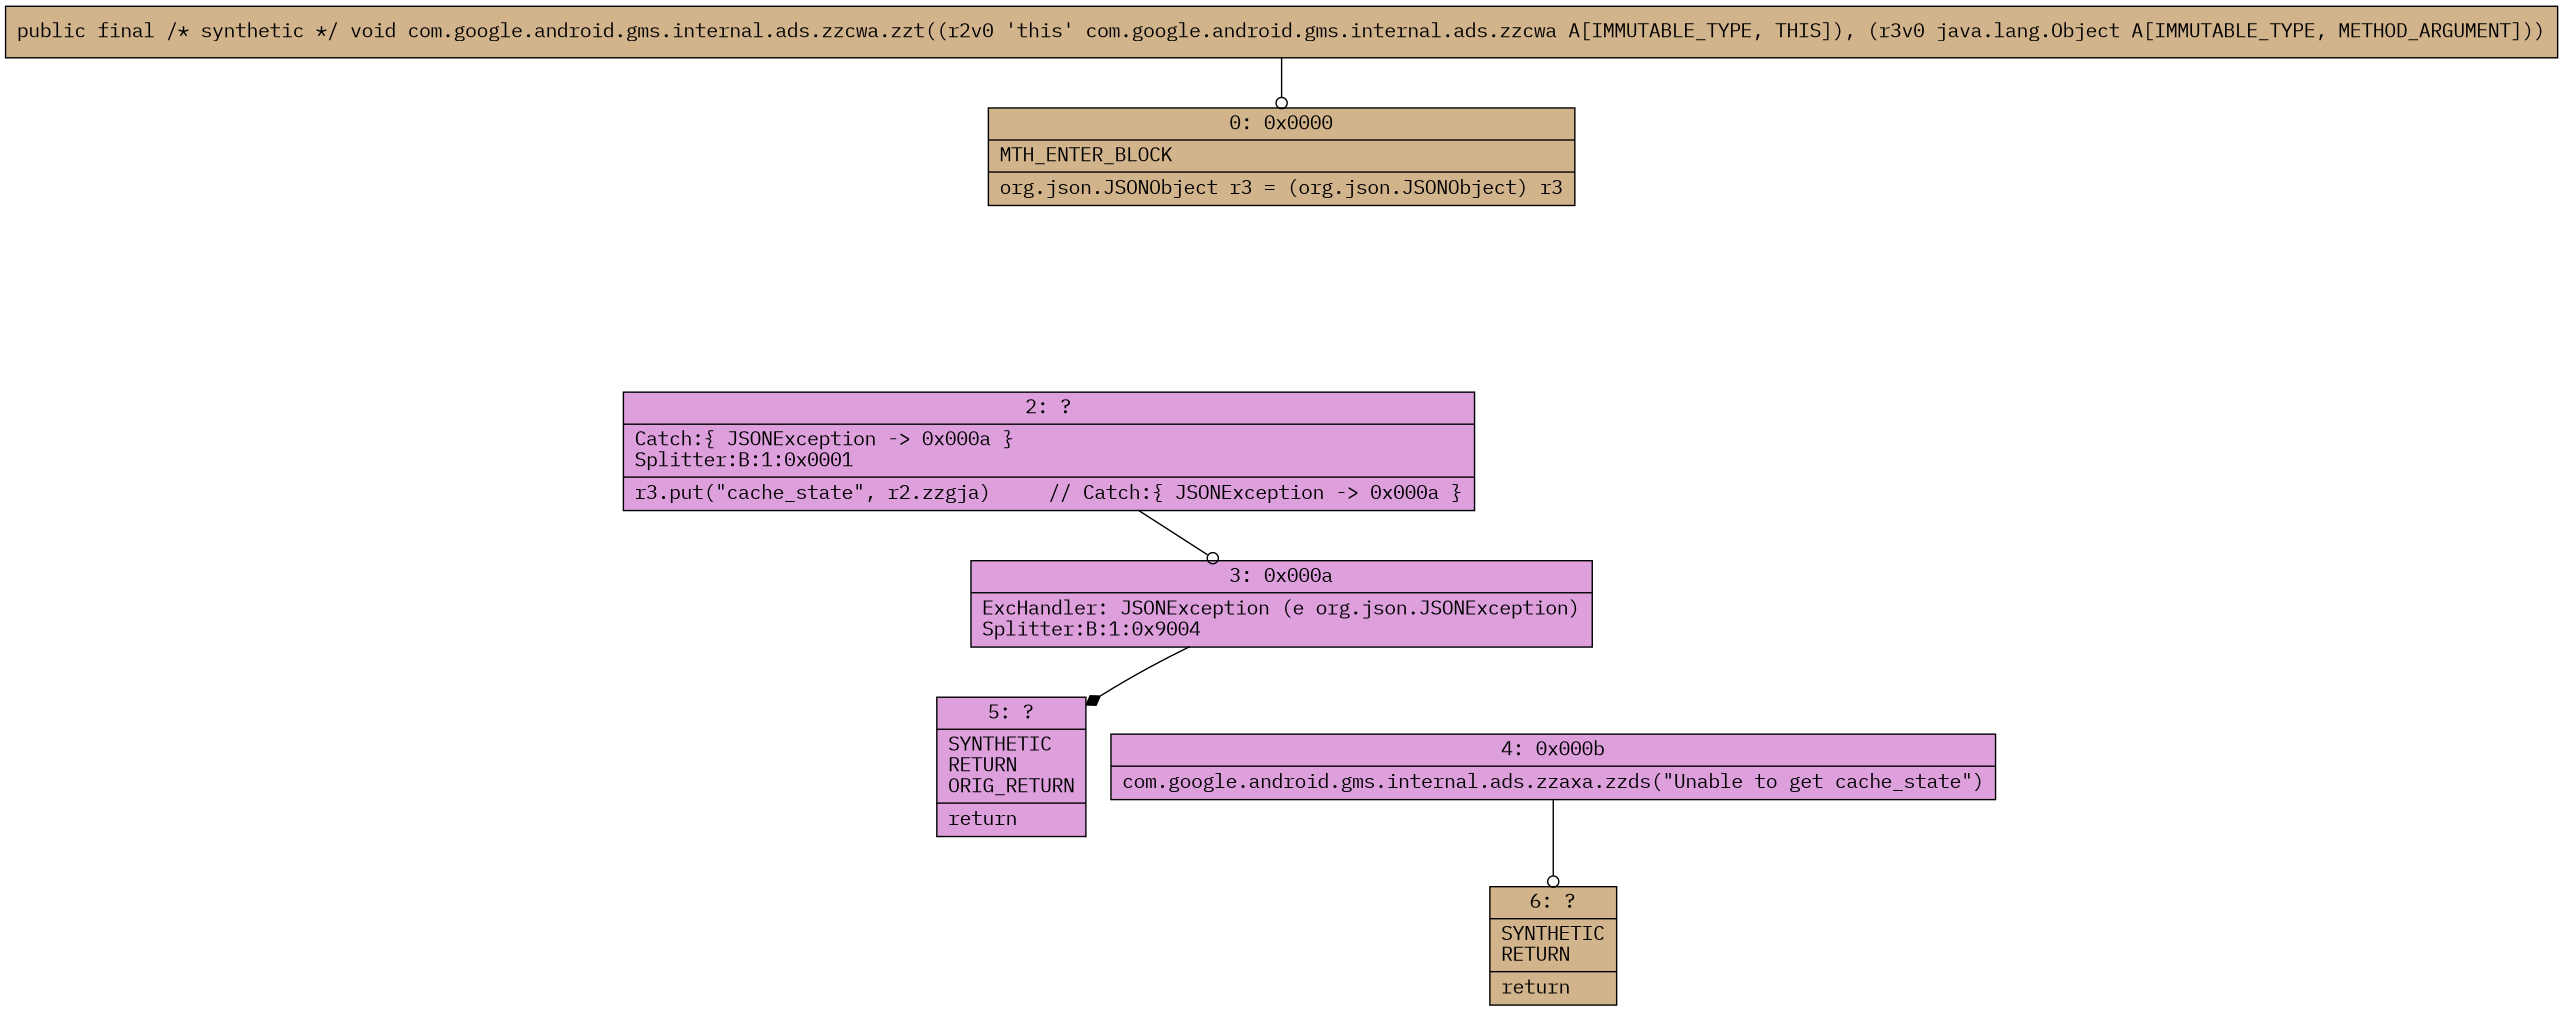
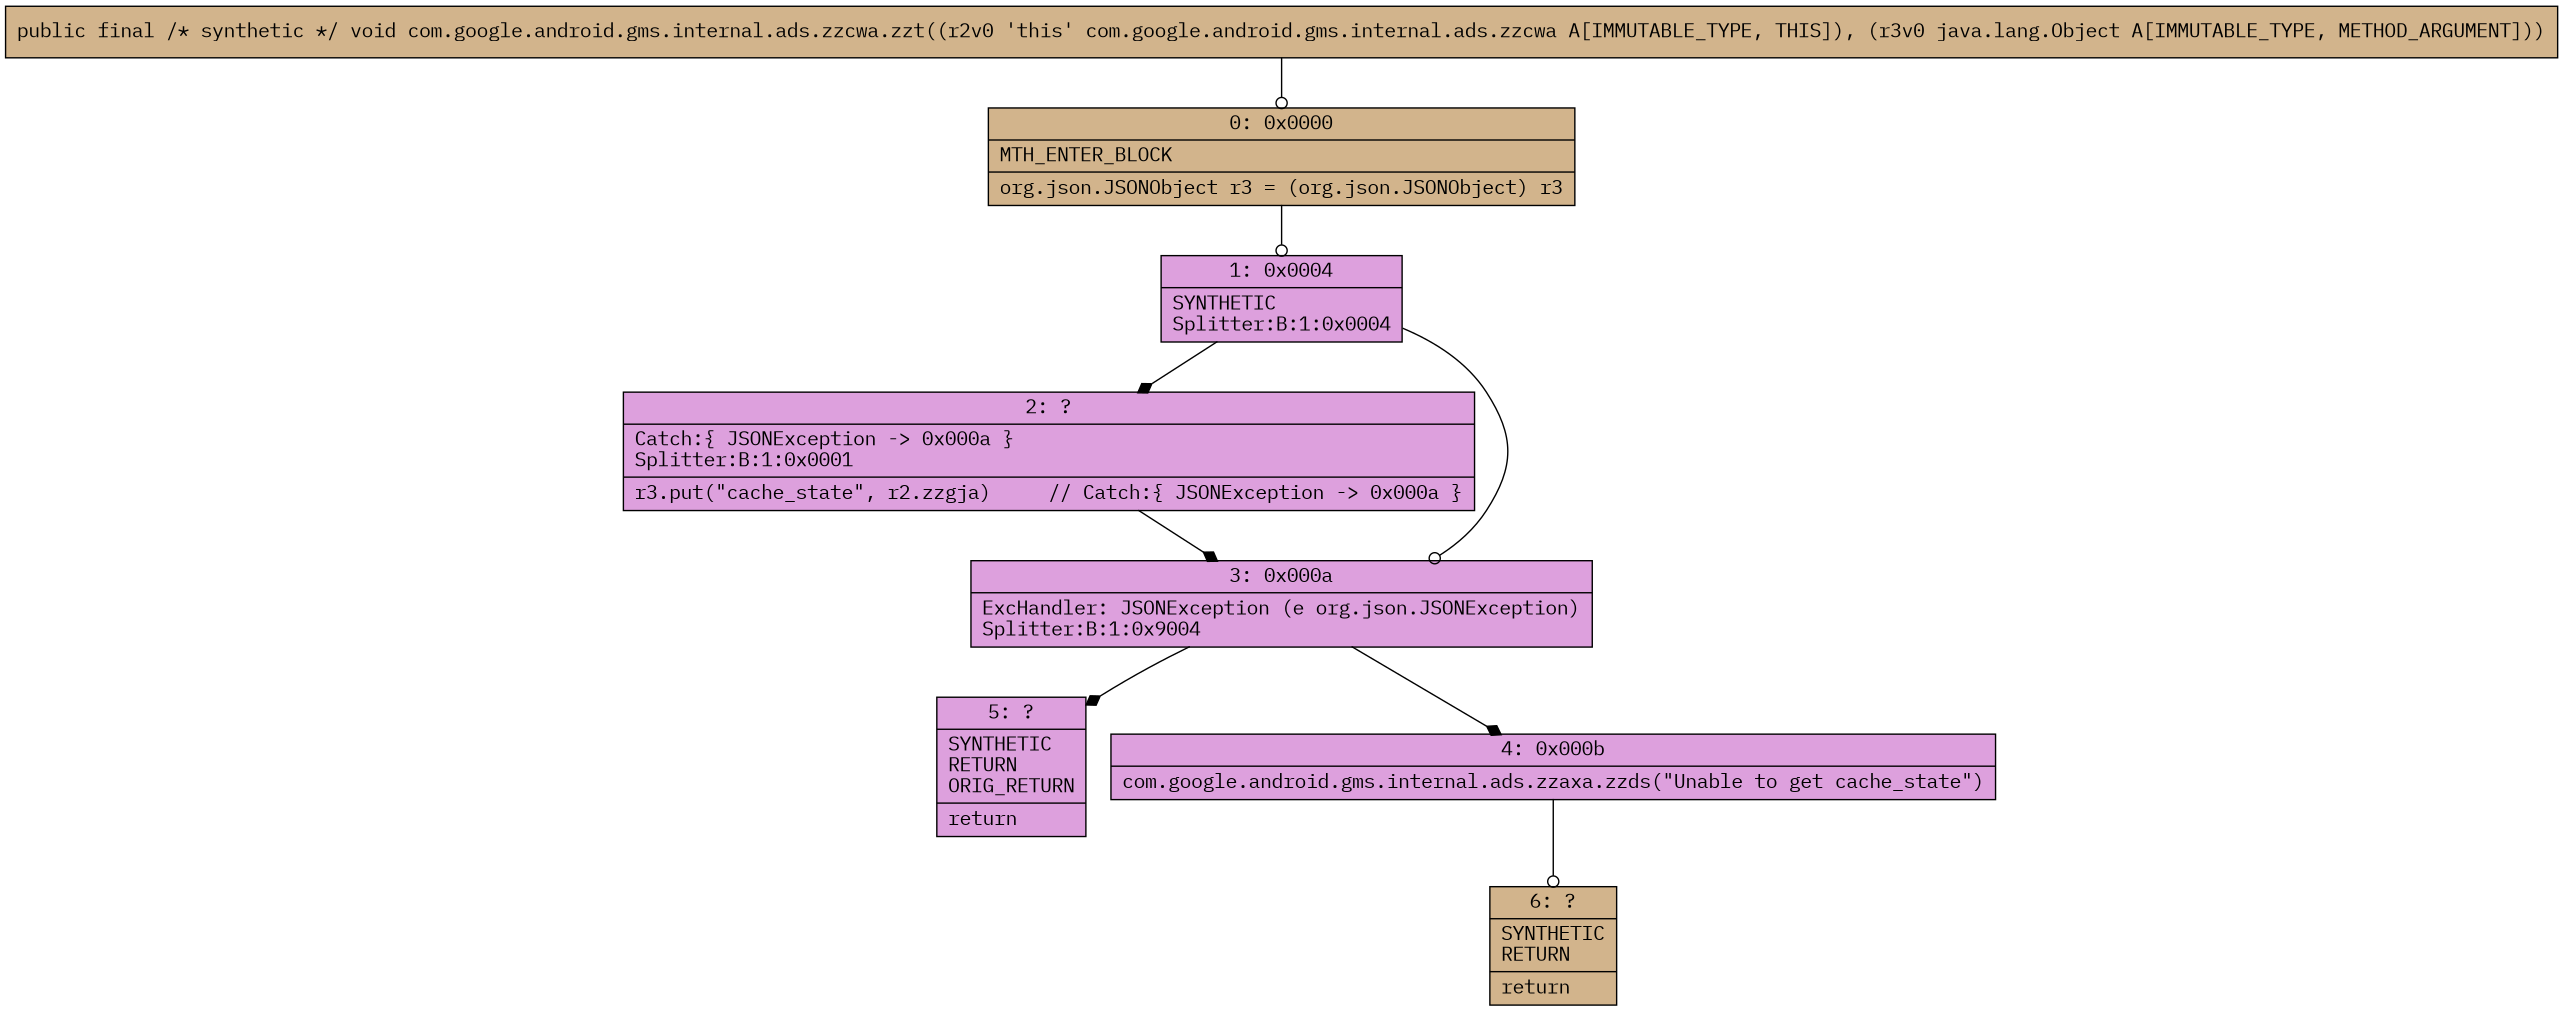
none -> (1282, 299)
(1173, 533) -> (1173, 533)
none -> (1419, 686)
